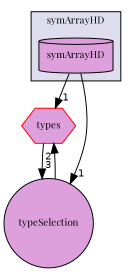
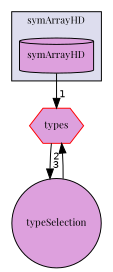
(87, 125) -> none
